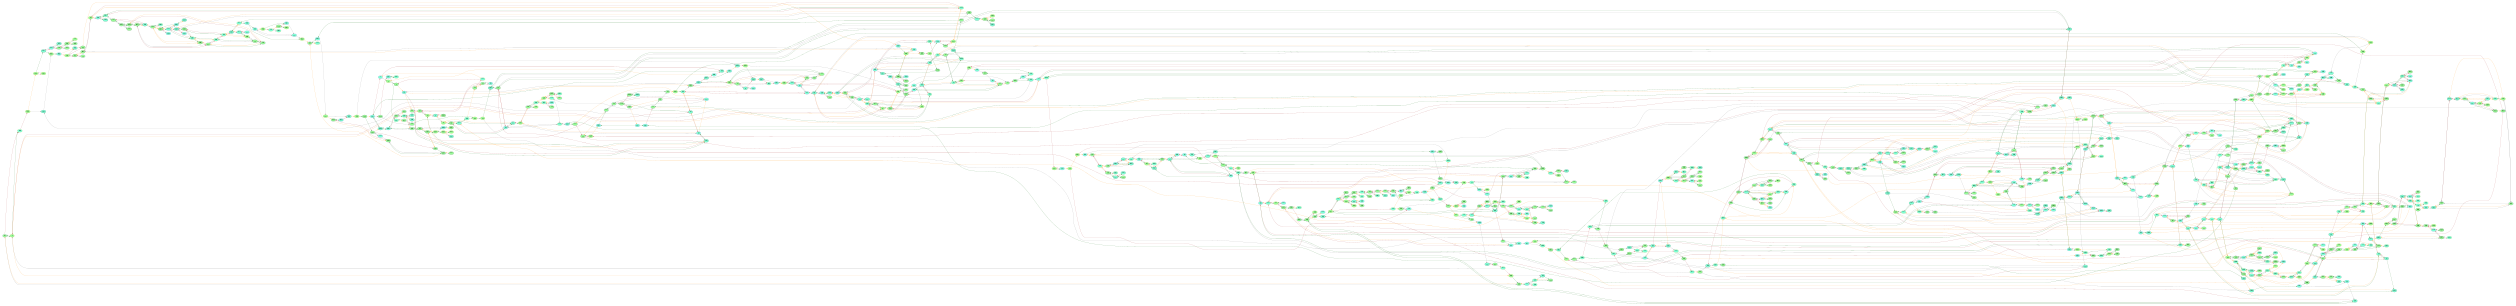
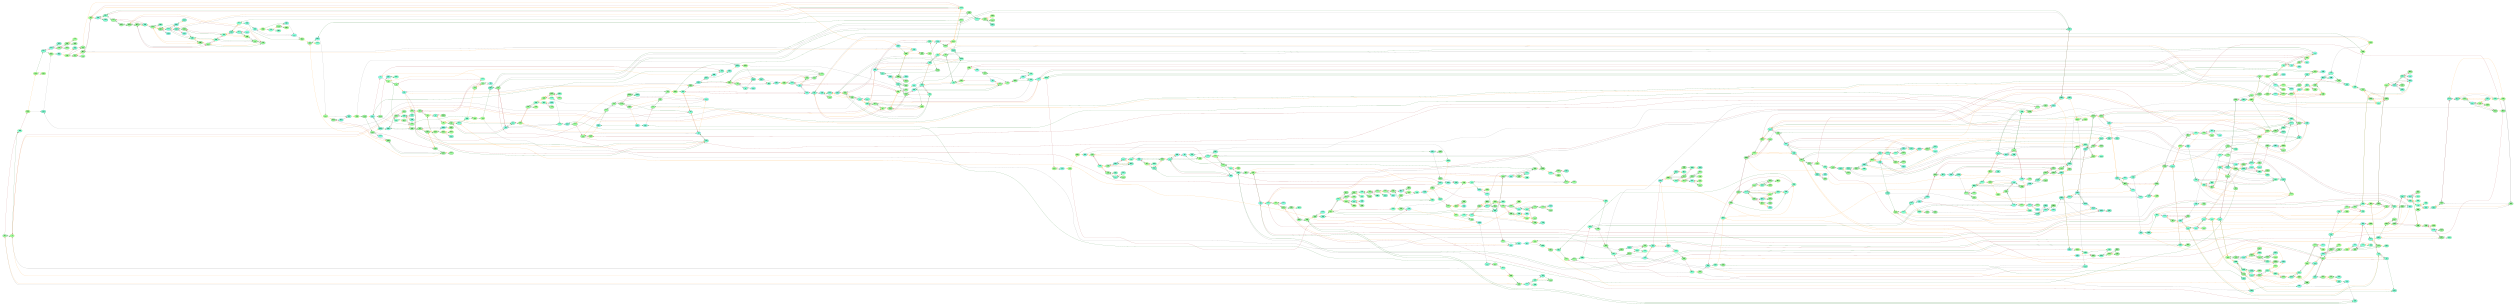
(129, 29) -> none
(1315, 212) -> none
